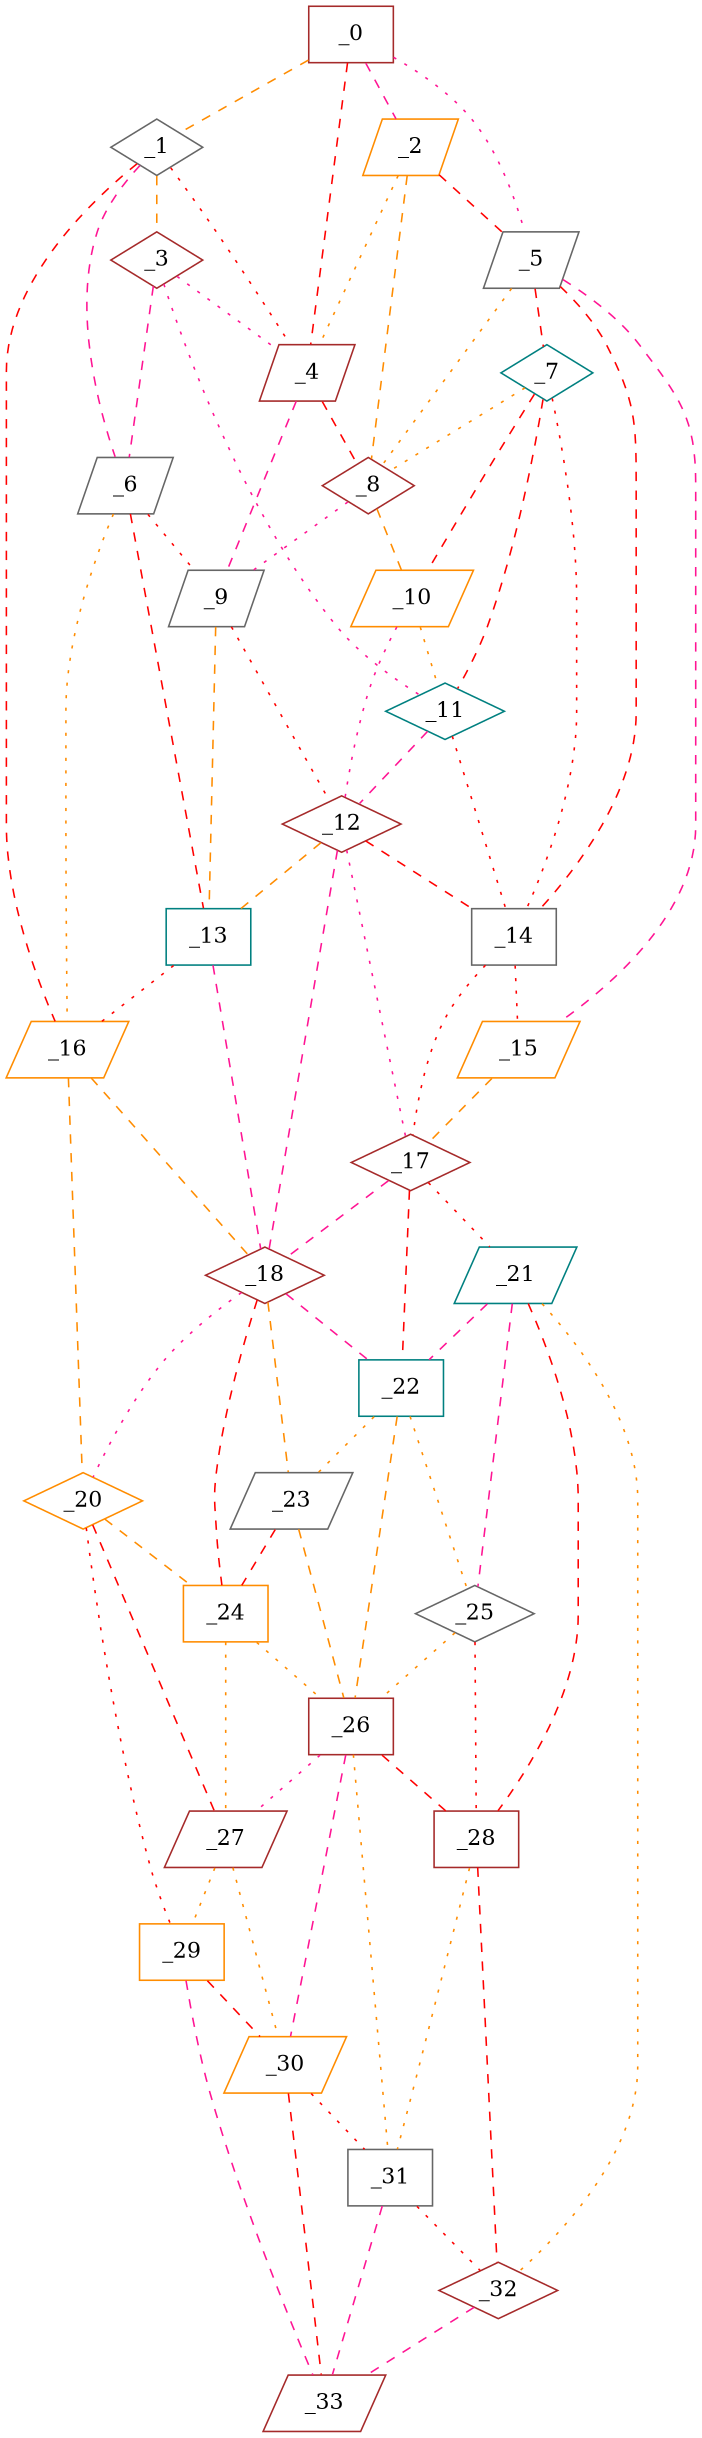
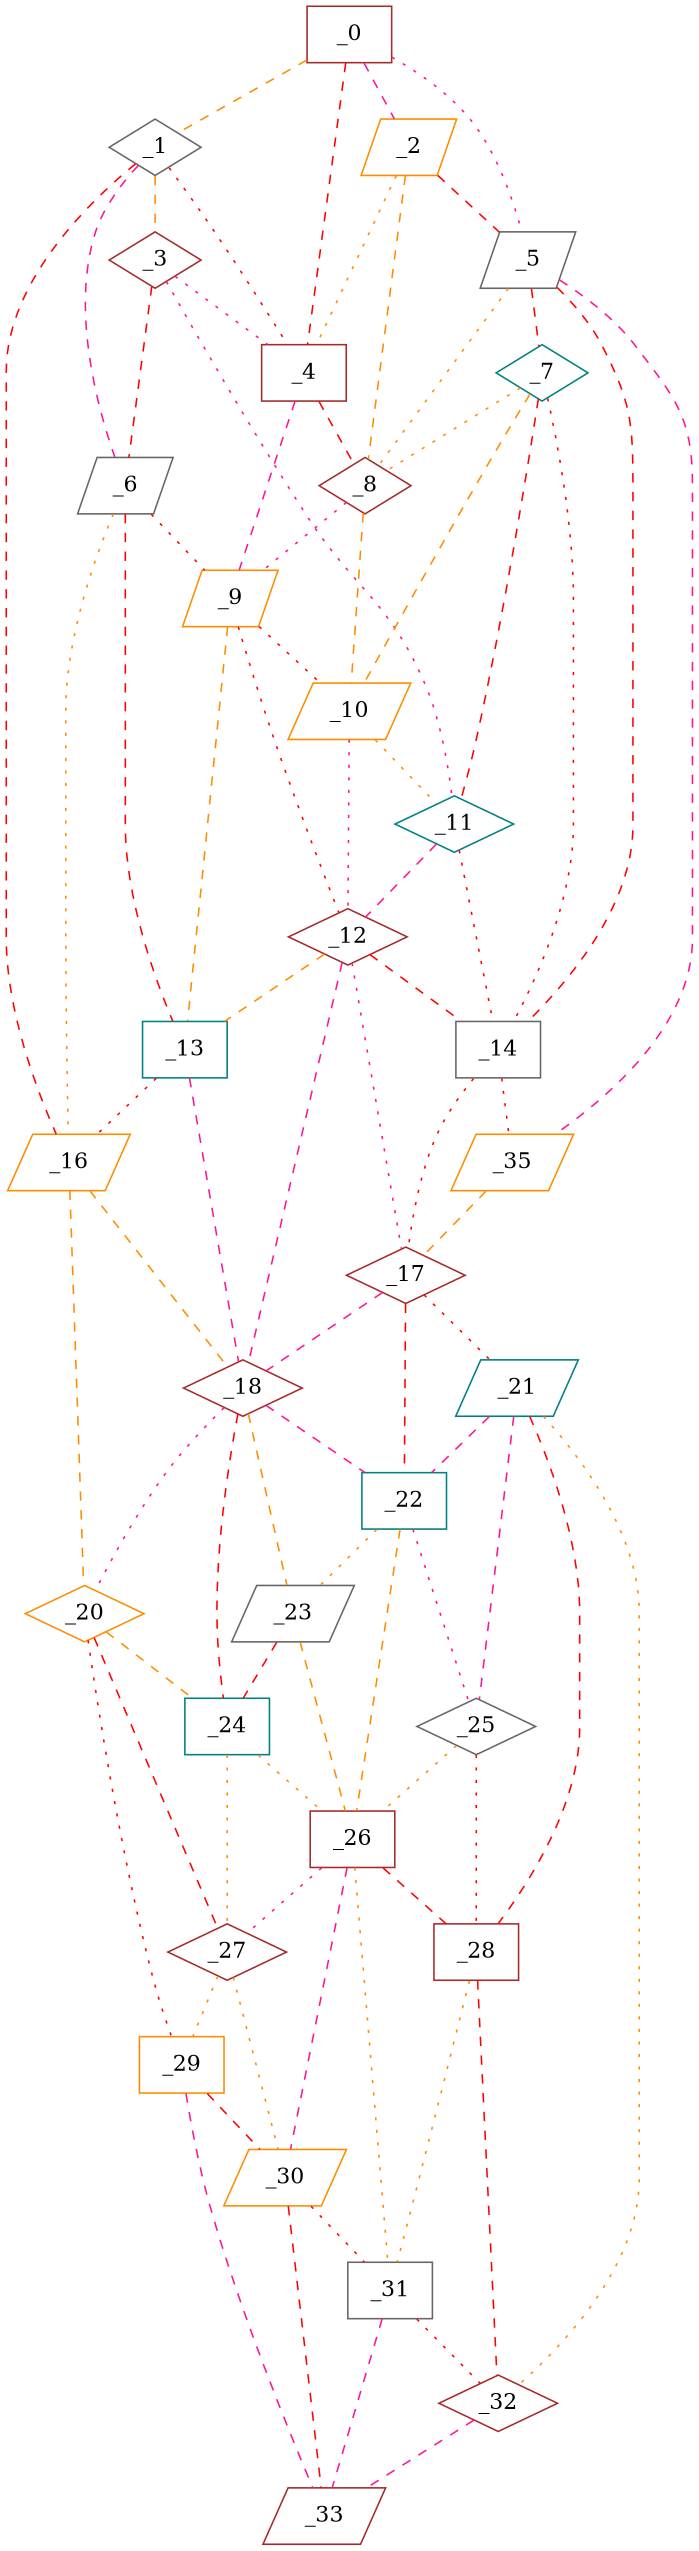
(141, 372) -> (140, 372)
(307, 373) -> (304, 373)
(480, 482) -> (446, 538)
(216, 598) -> (230, 598)
none -> (290, 655)
(519, 1050) -> (512, 1162)
(439, 1503) -> (441, 1615)
(226, 1614) -> (227, 1726)
(226, 1839) -> (227, 1952)
